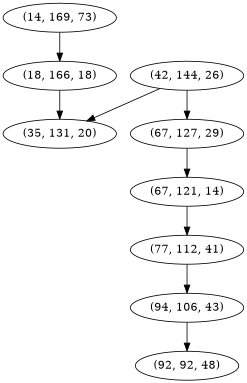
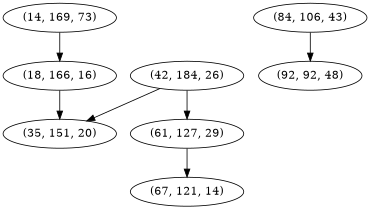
(60, 76) -> (60, 76)
(187, 76) -> (187, 76)
(60, 134) -> (60, 134)
(187, 134) -> (187, 134)
(187, 250) -> none
(187, 308) -> (310, 18)
